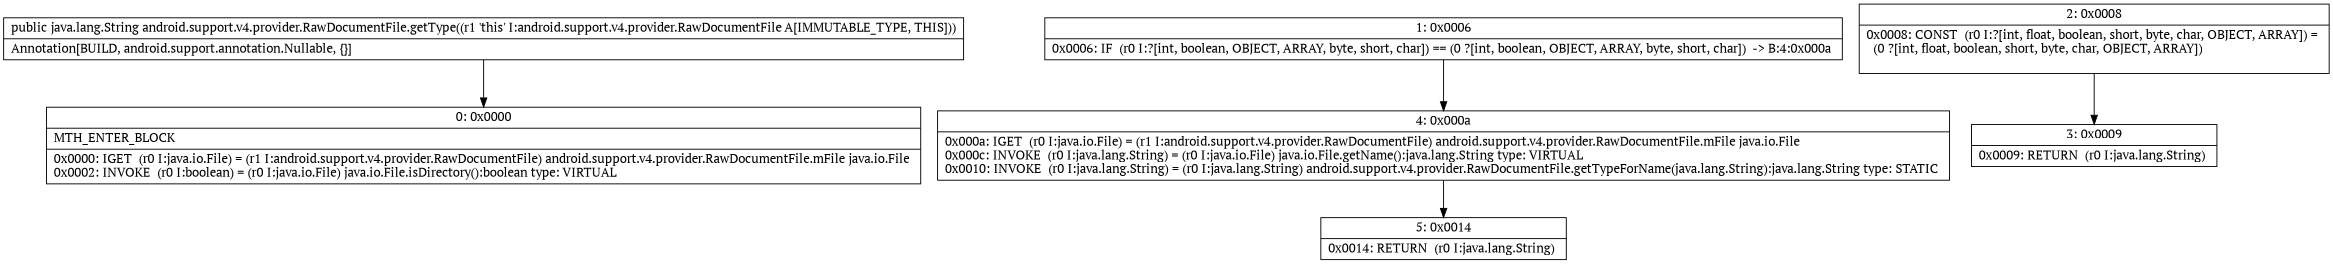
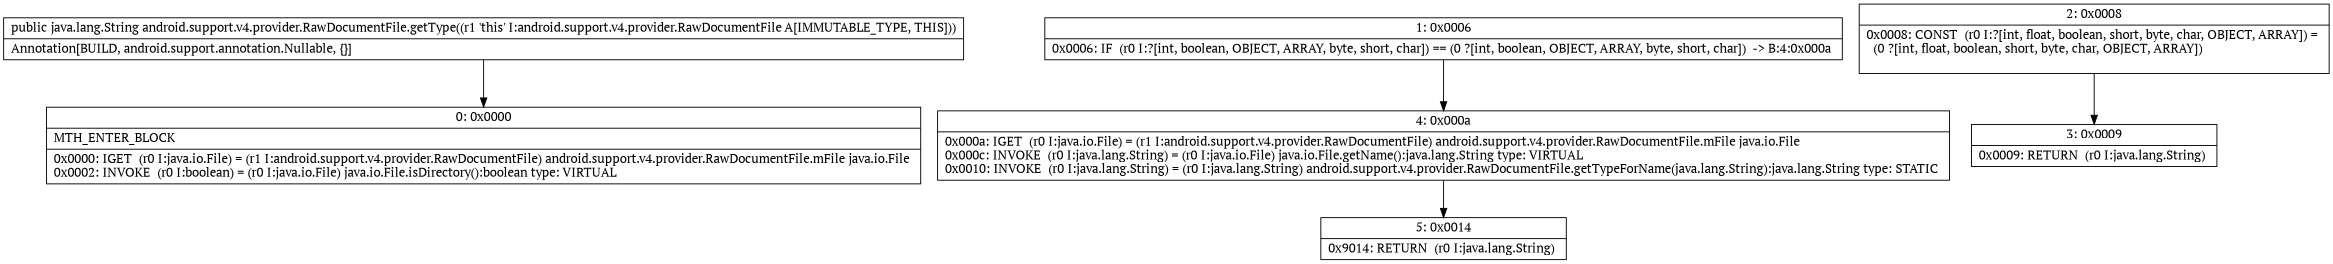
(1444, 249) -> (1444, 249)
